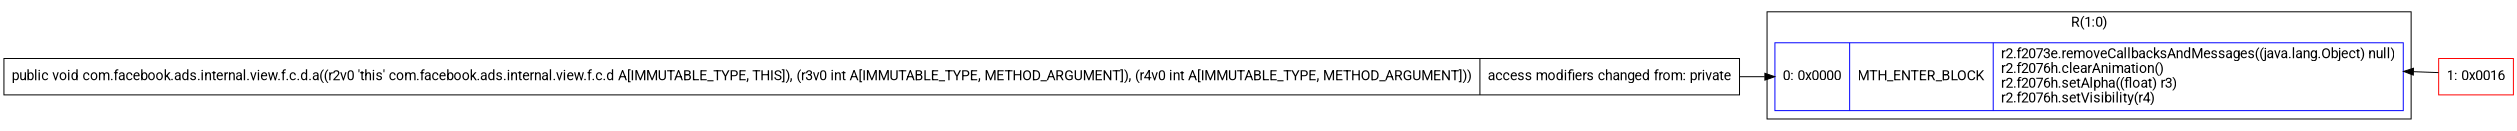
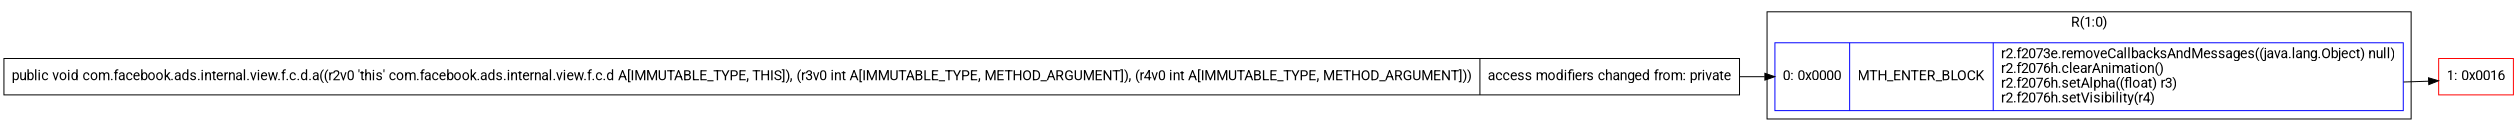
(2426, 72) -> (2417, 82)
